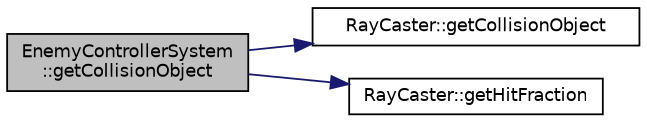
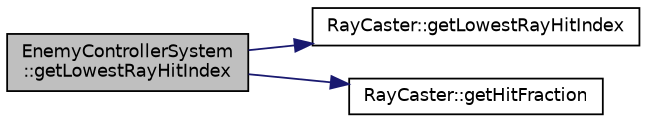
(476, 27) -> (476, 27)
(128, 63) -> (128, 63)
